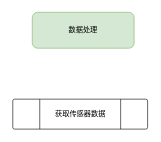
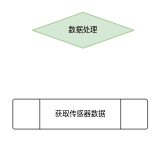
(83, 30) -> (83, 30)
